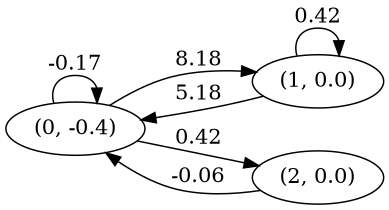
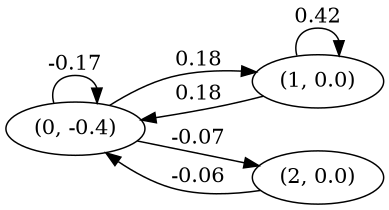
(199, 60) -> (199, 60)
(199, 94) -> (199, 94)
(199, 138) -> (199, 138)
